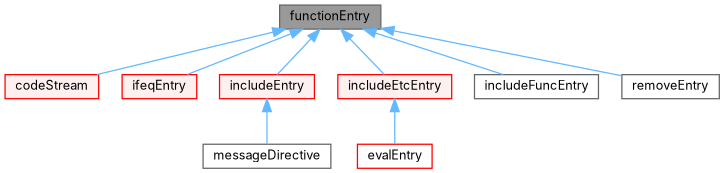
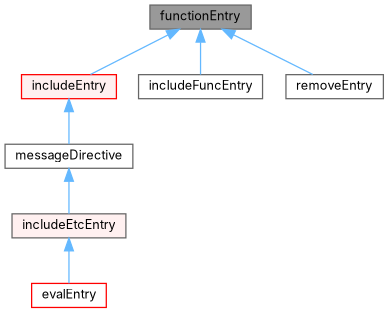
(367, 57) -> (69, 198)
(52, 87) -> none
(159, 87) -> none
(395, 87) -> (69, 226)
